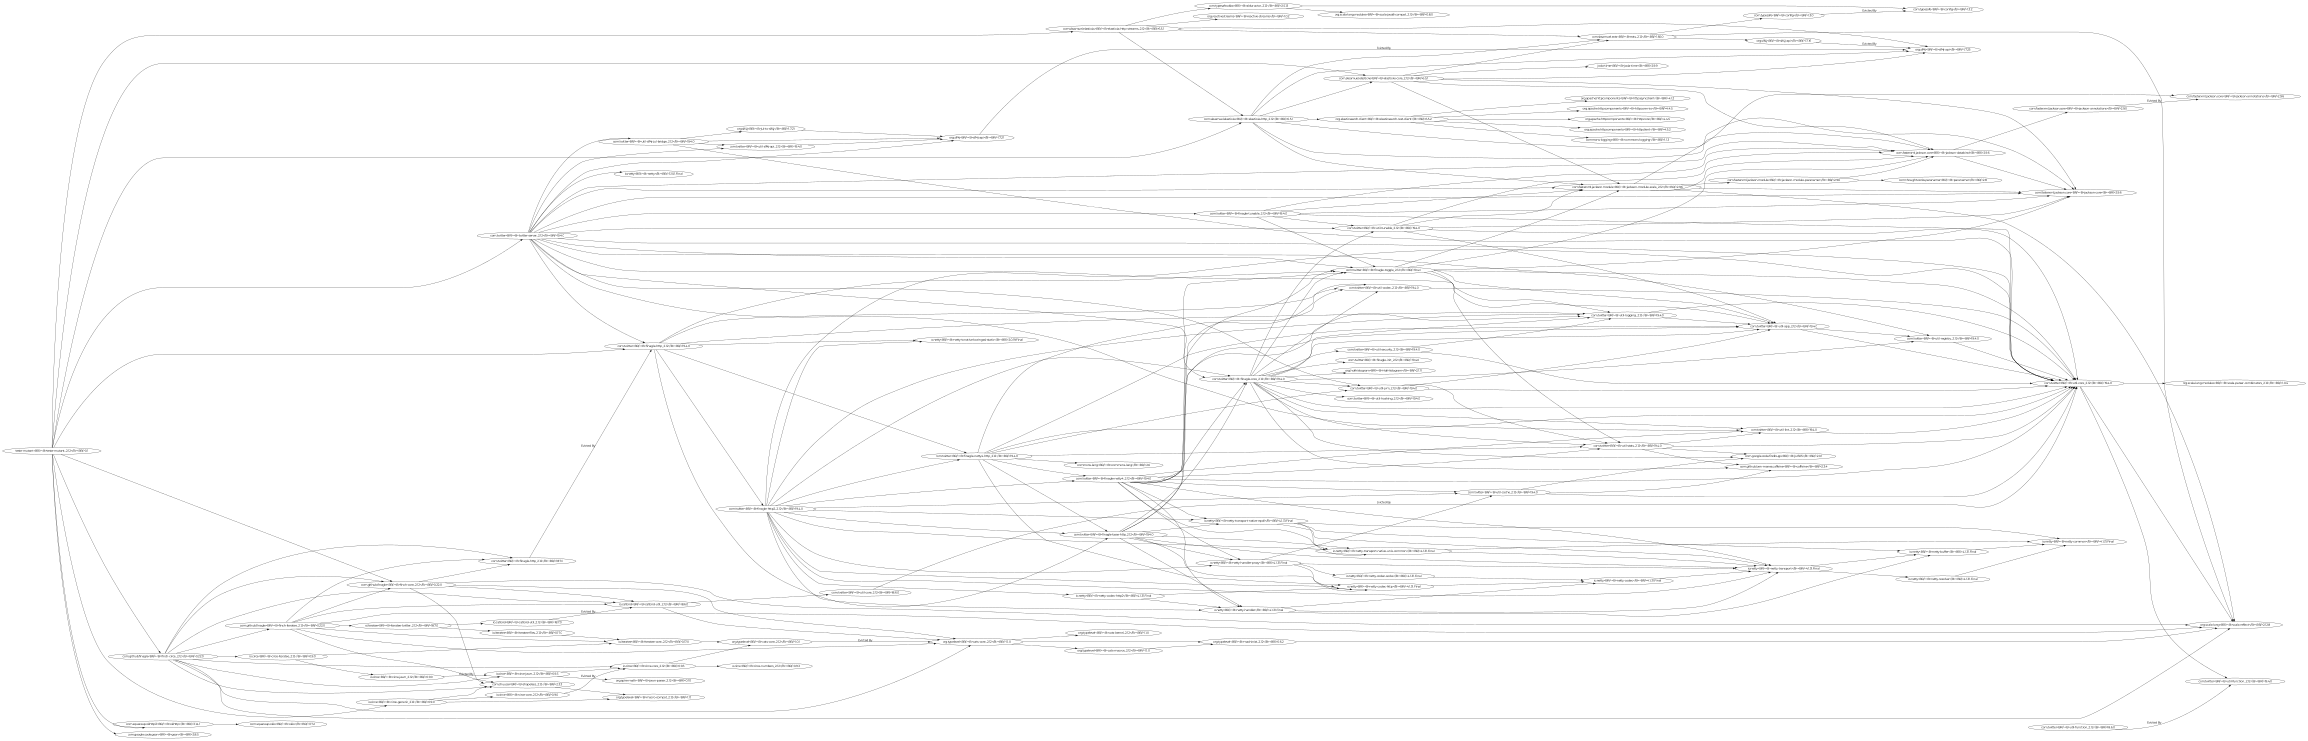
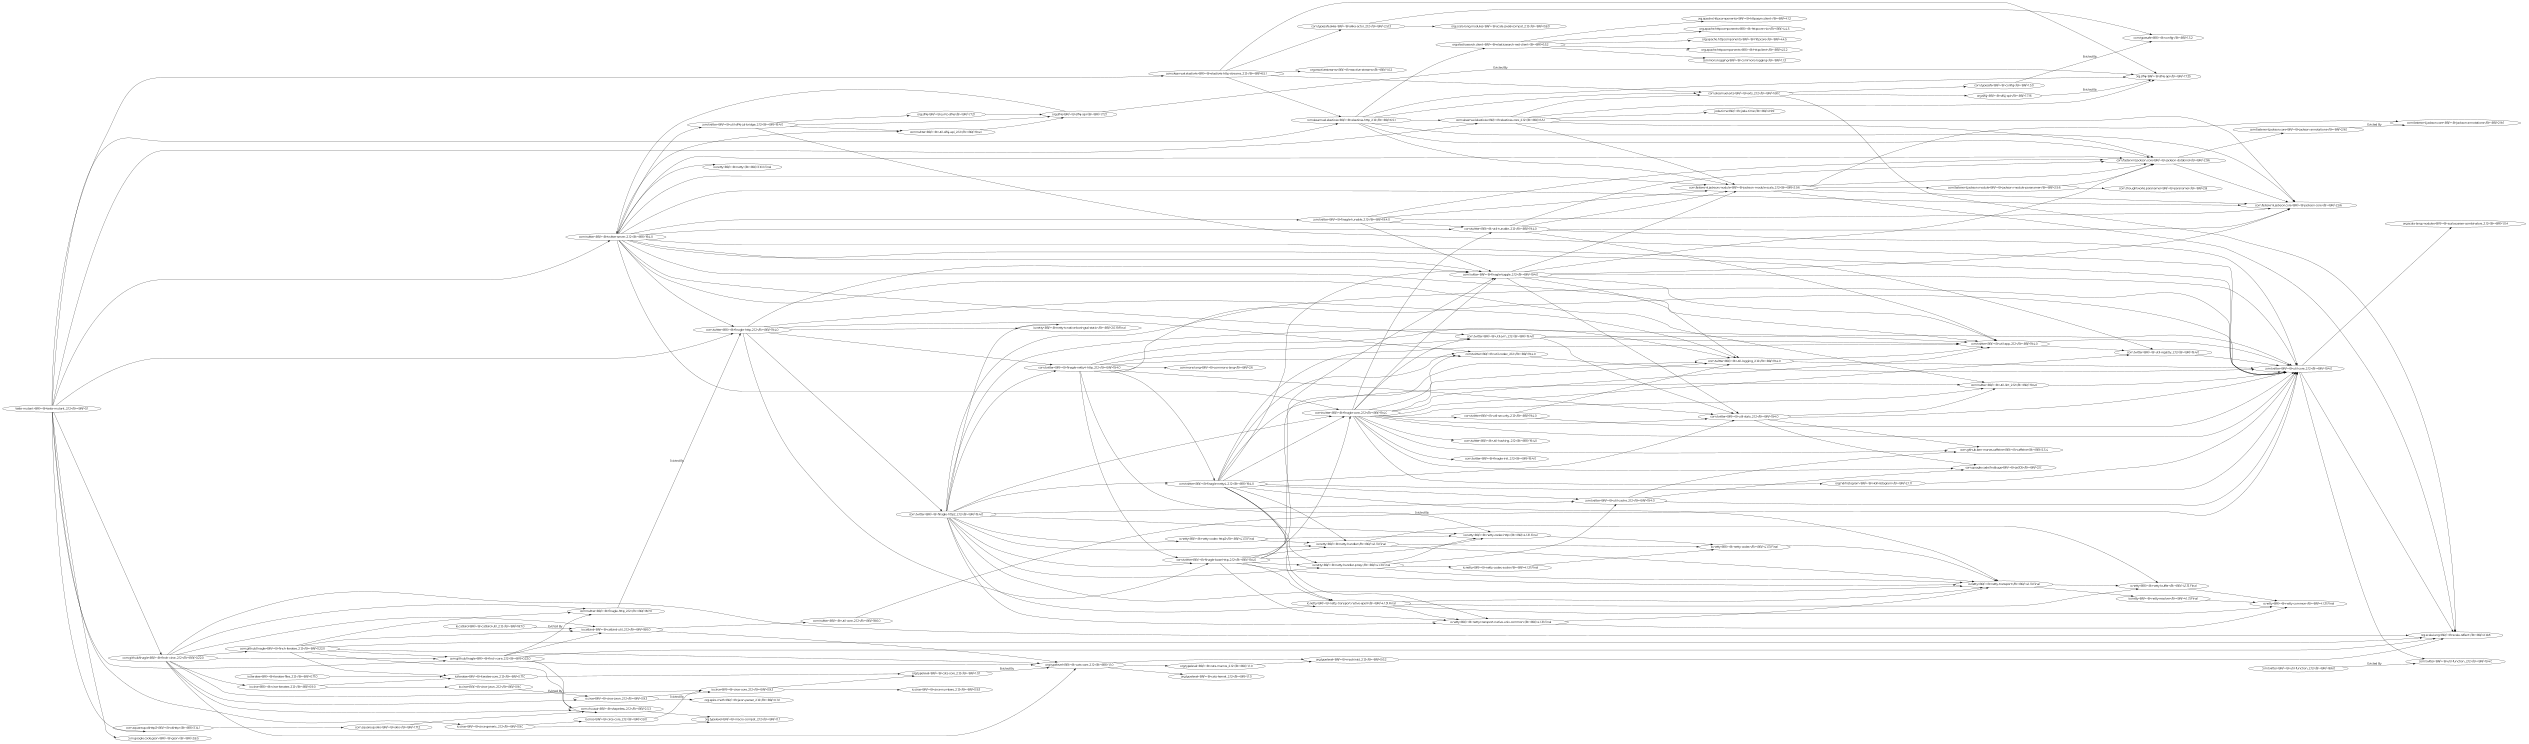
(727, 160) -> (807, 92)
(1740, 224) -> (2126, 468)
(401, 626) -> none
(458, 696) -> (496, 717)
